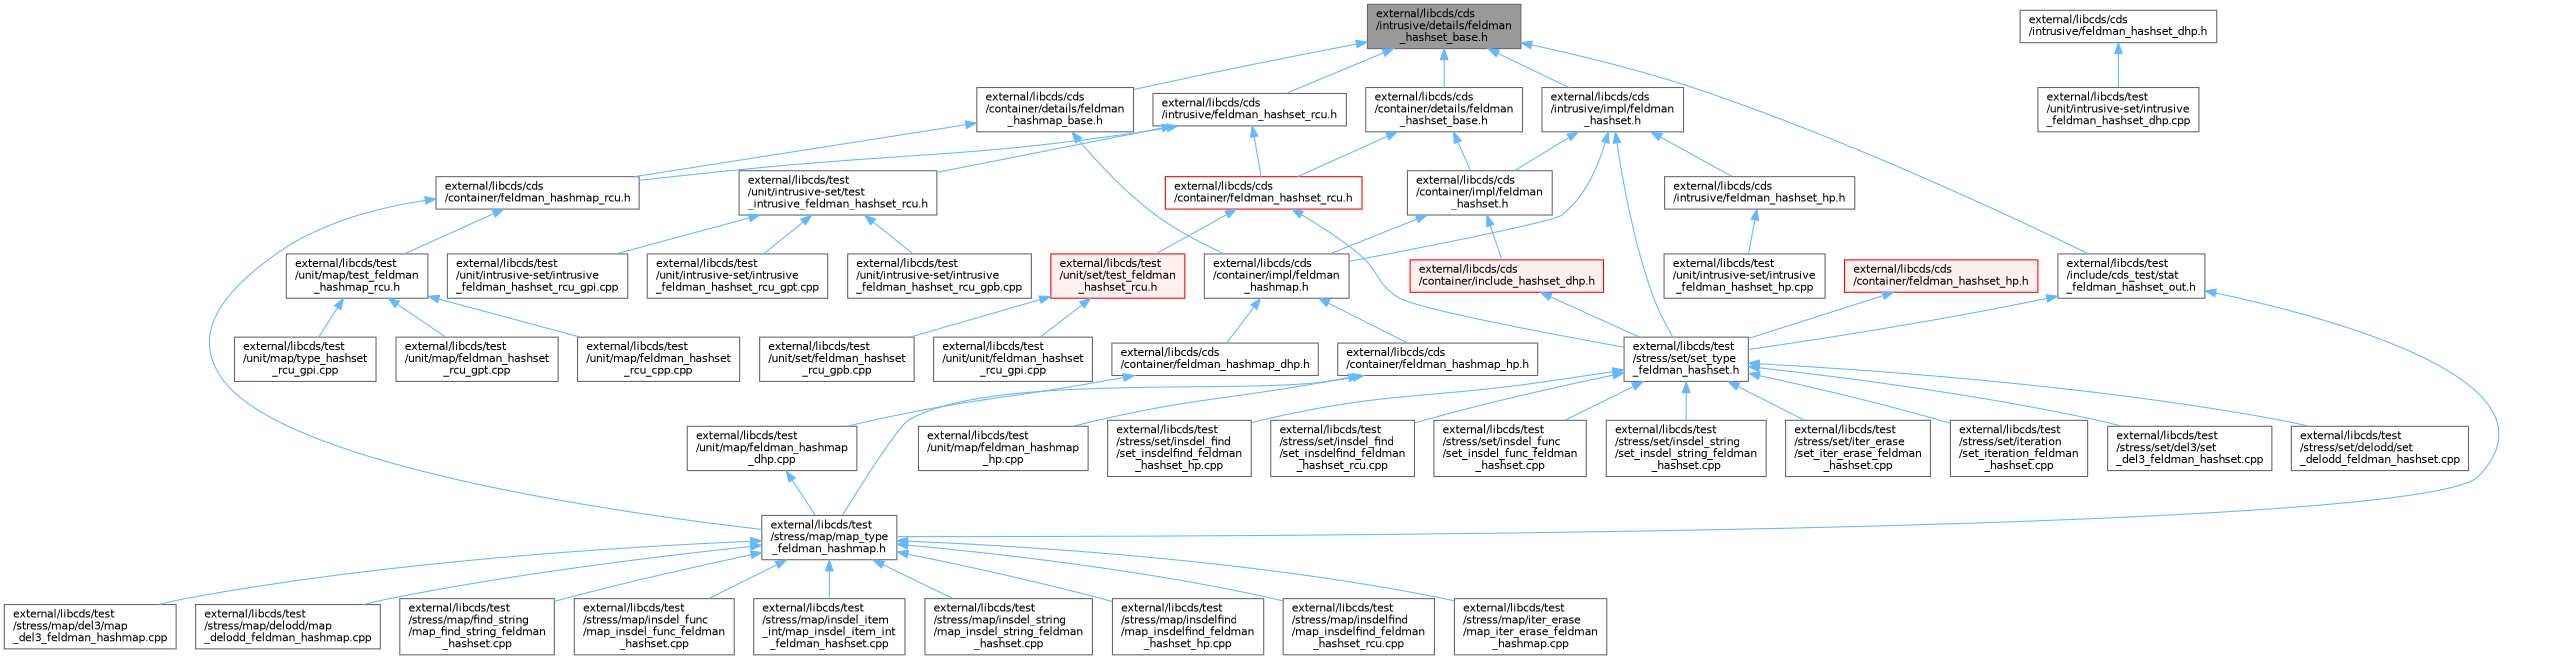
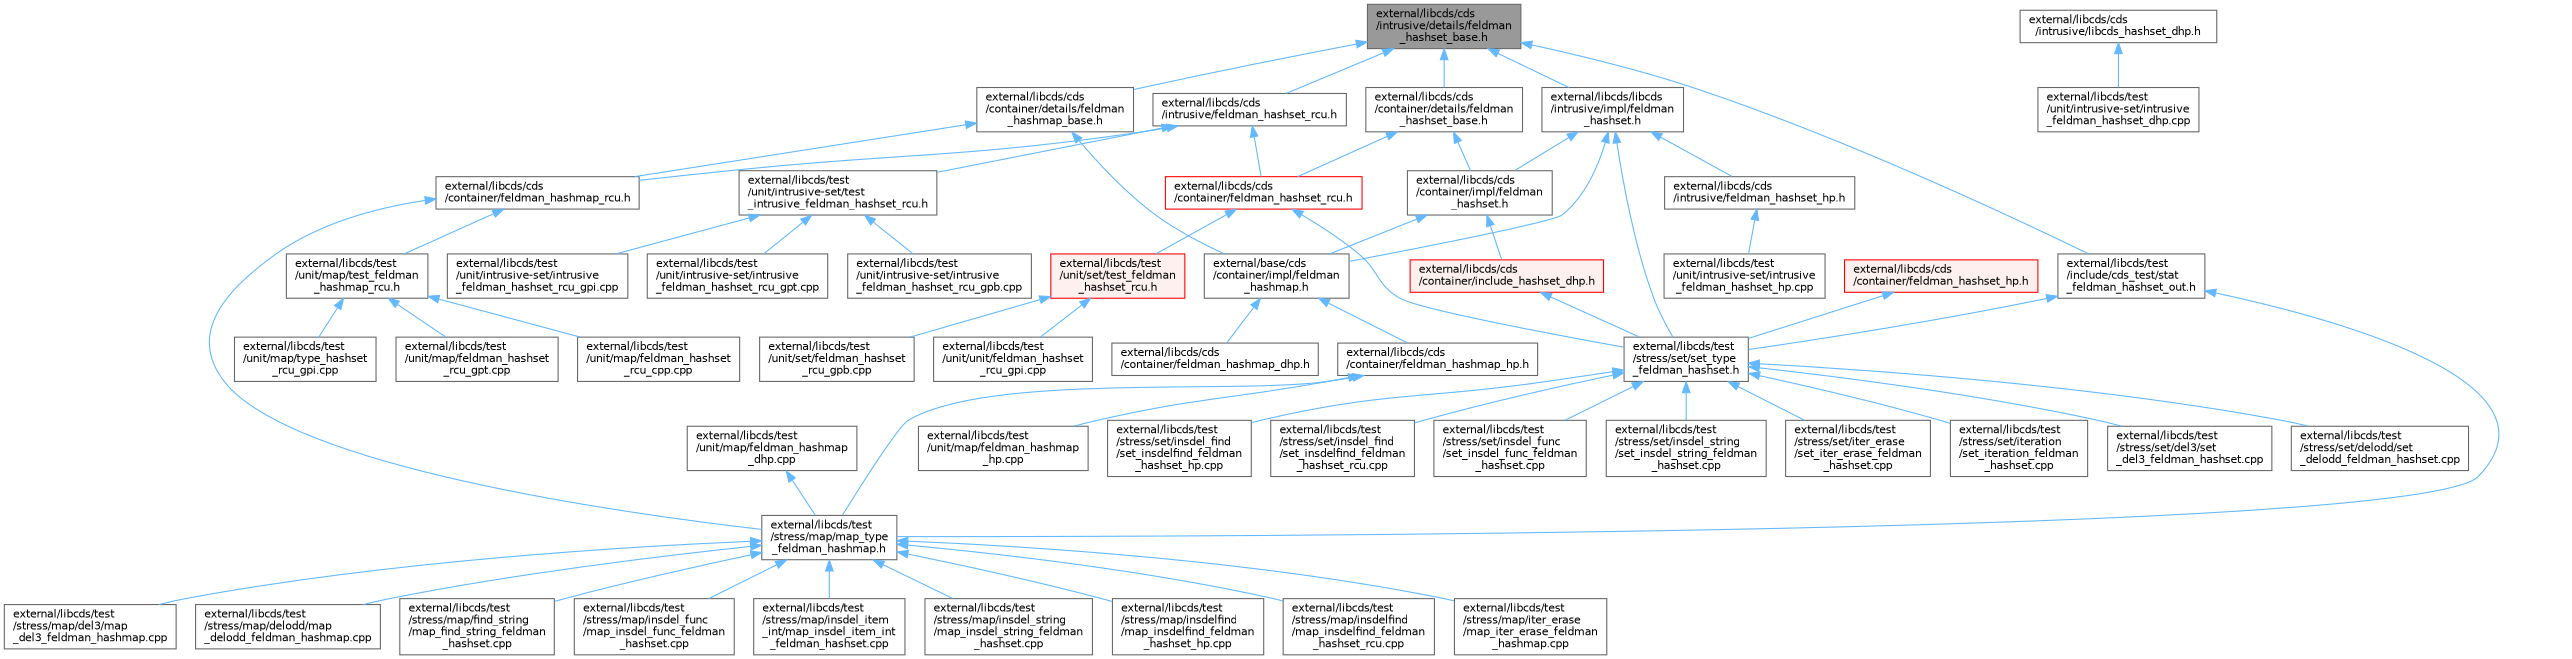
(2118, 26) -> (2118, 26)
(1613, 110) -> (1613, 110)
(1277, 276) -> (1277, 276)
(985, 400) -> none
